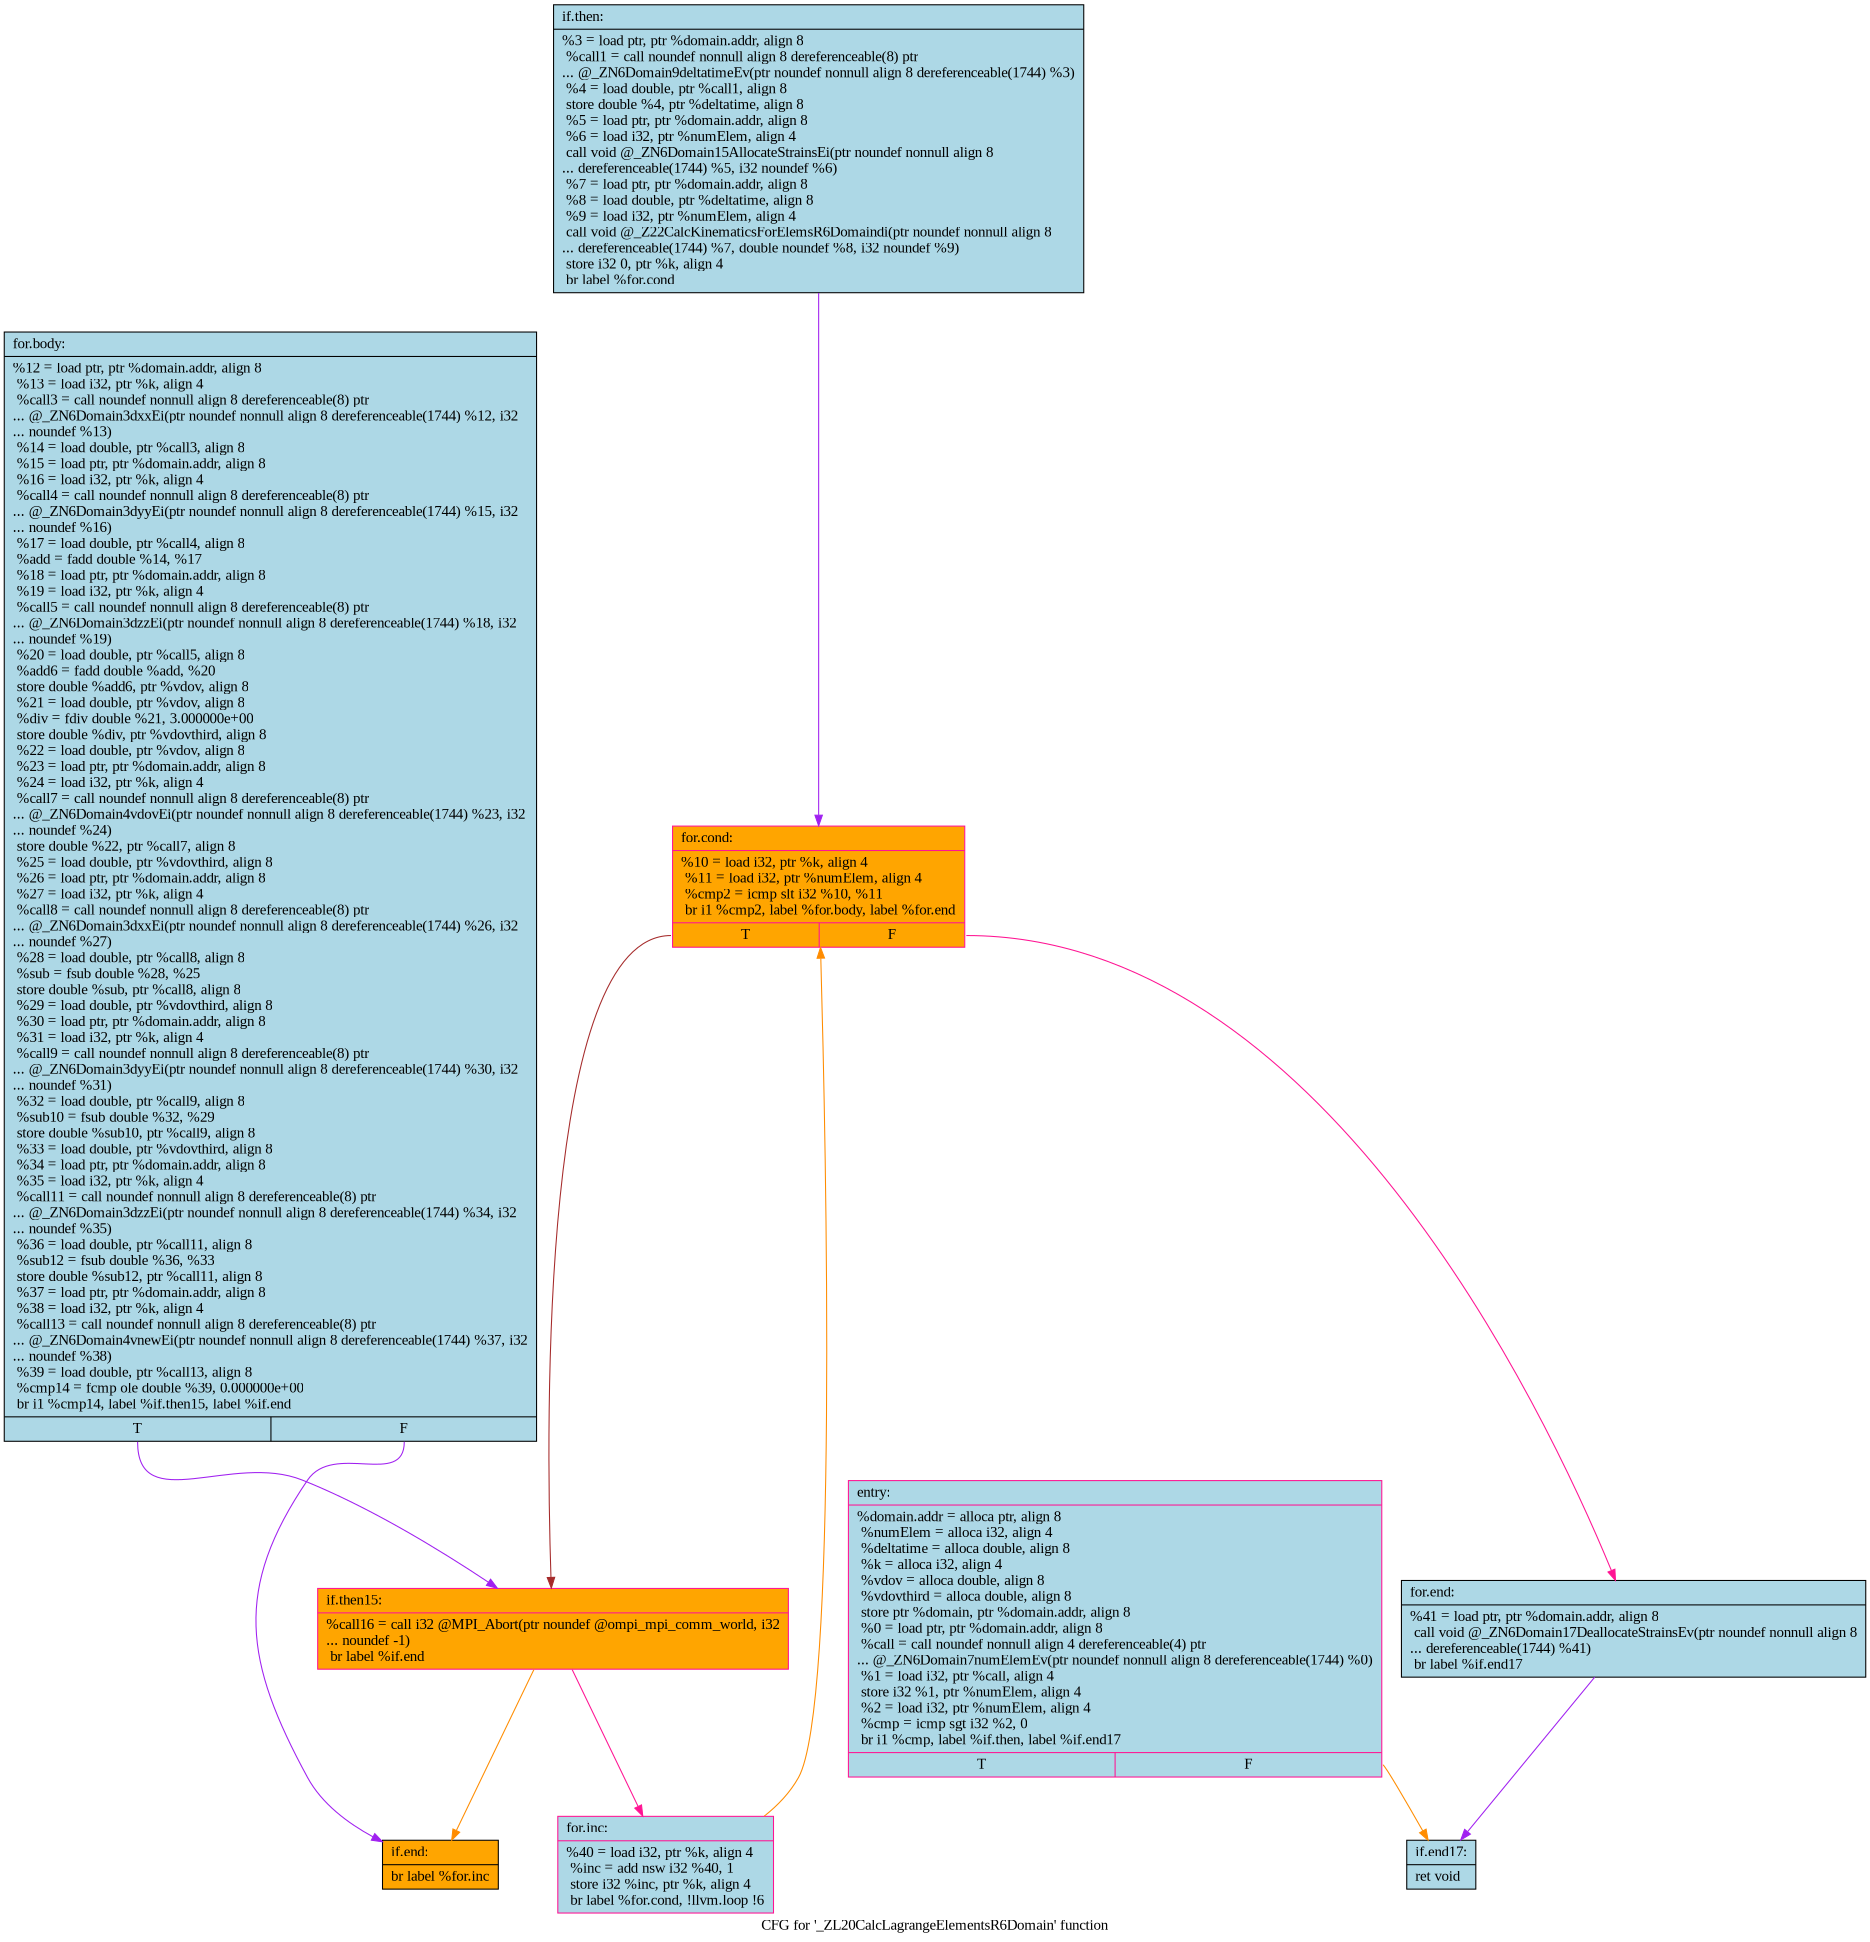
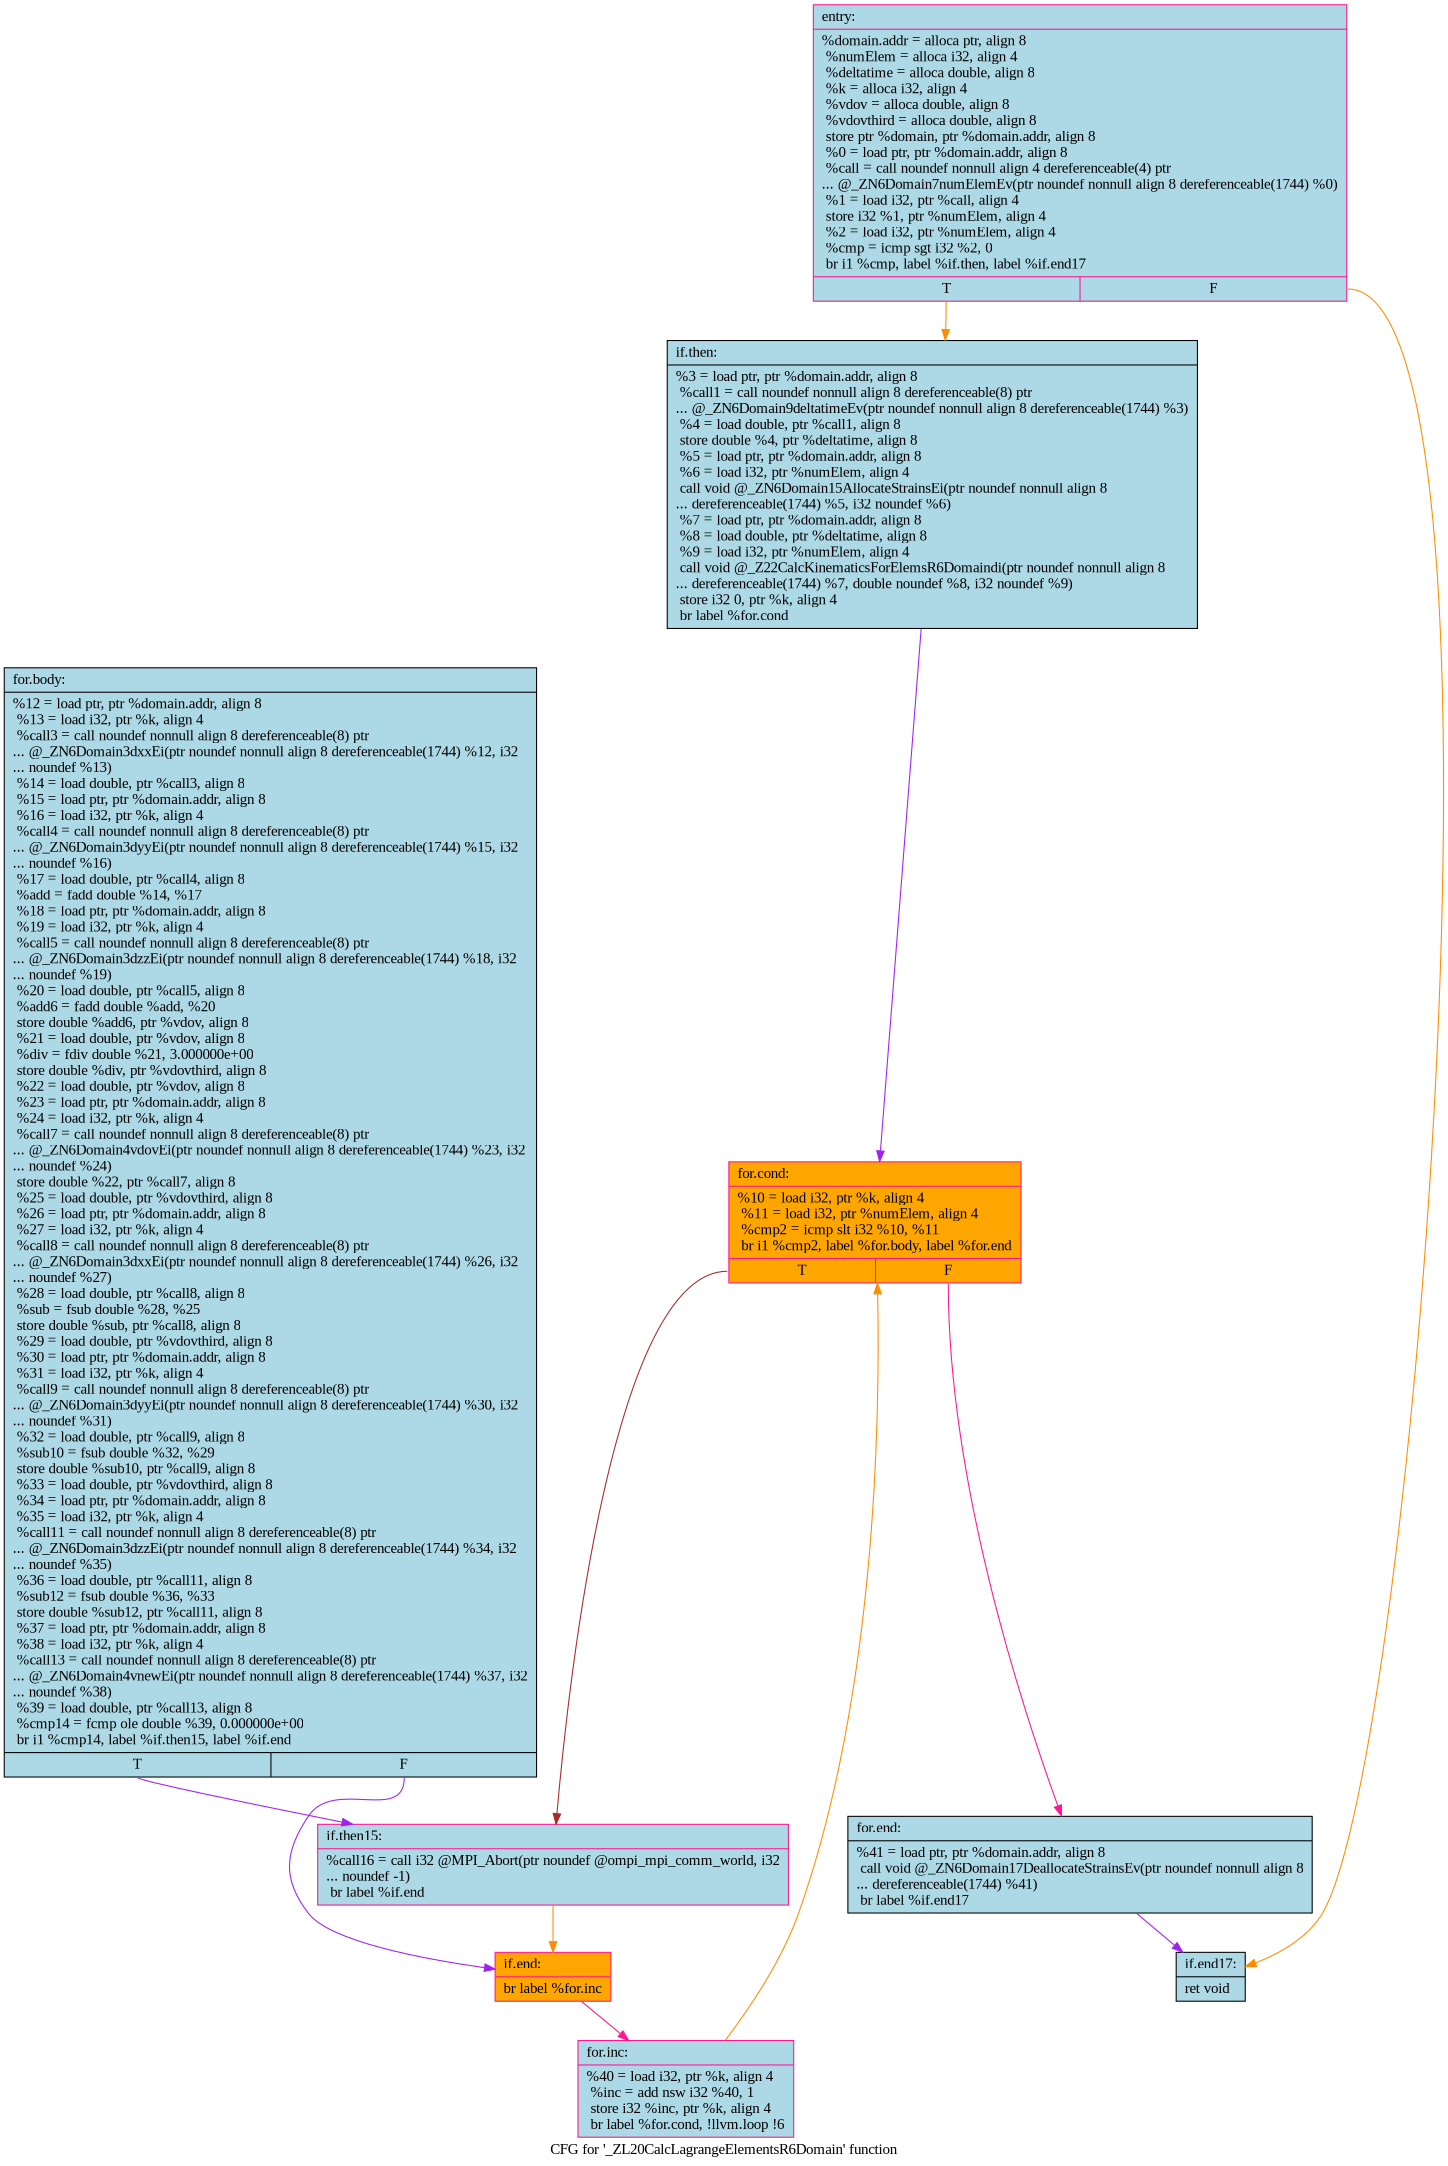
none -> (946, 316)
(553, 1629) -> (553, 1865)
(605, 1738) -> (601, 2017)
(440, 1865) -> (553, 1977)
